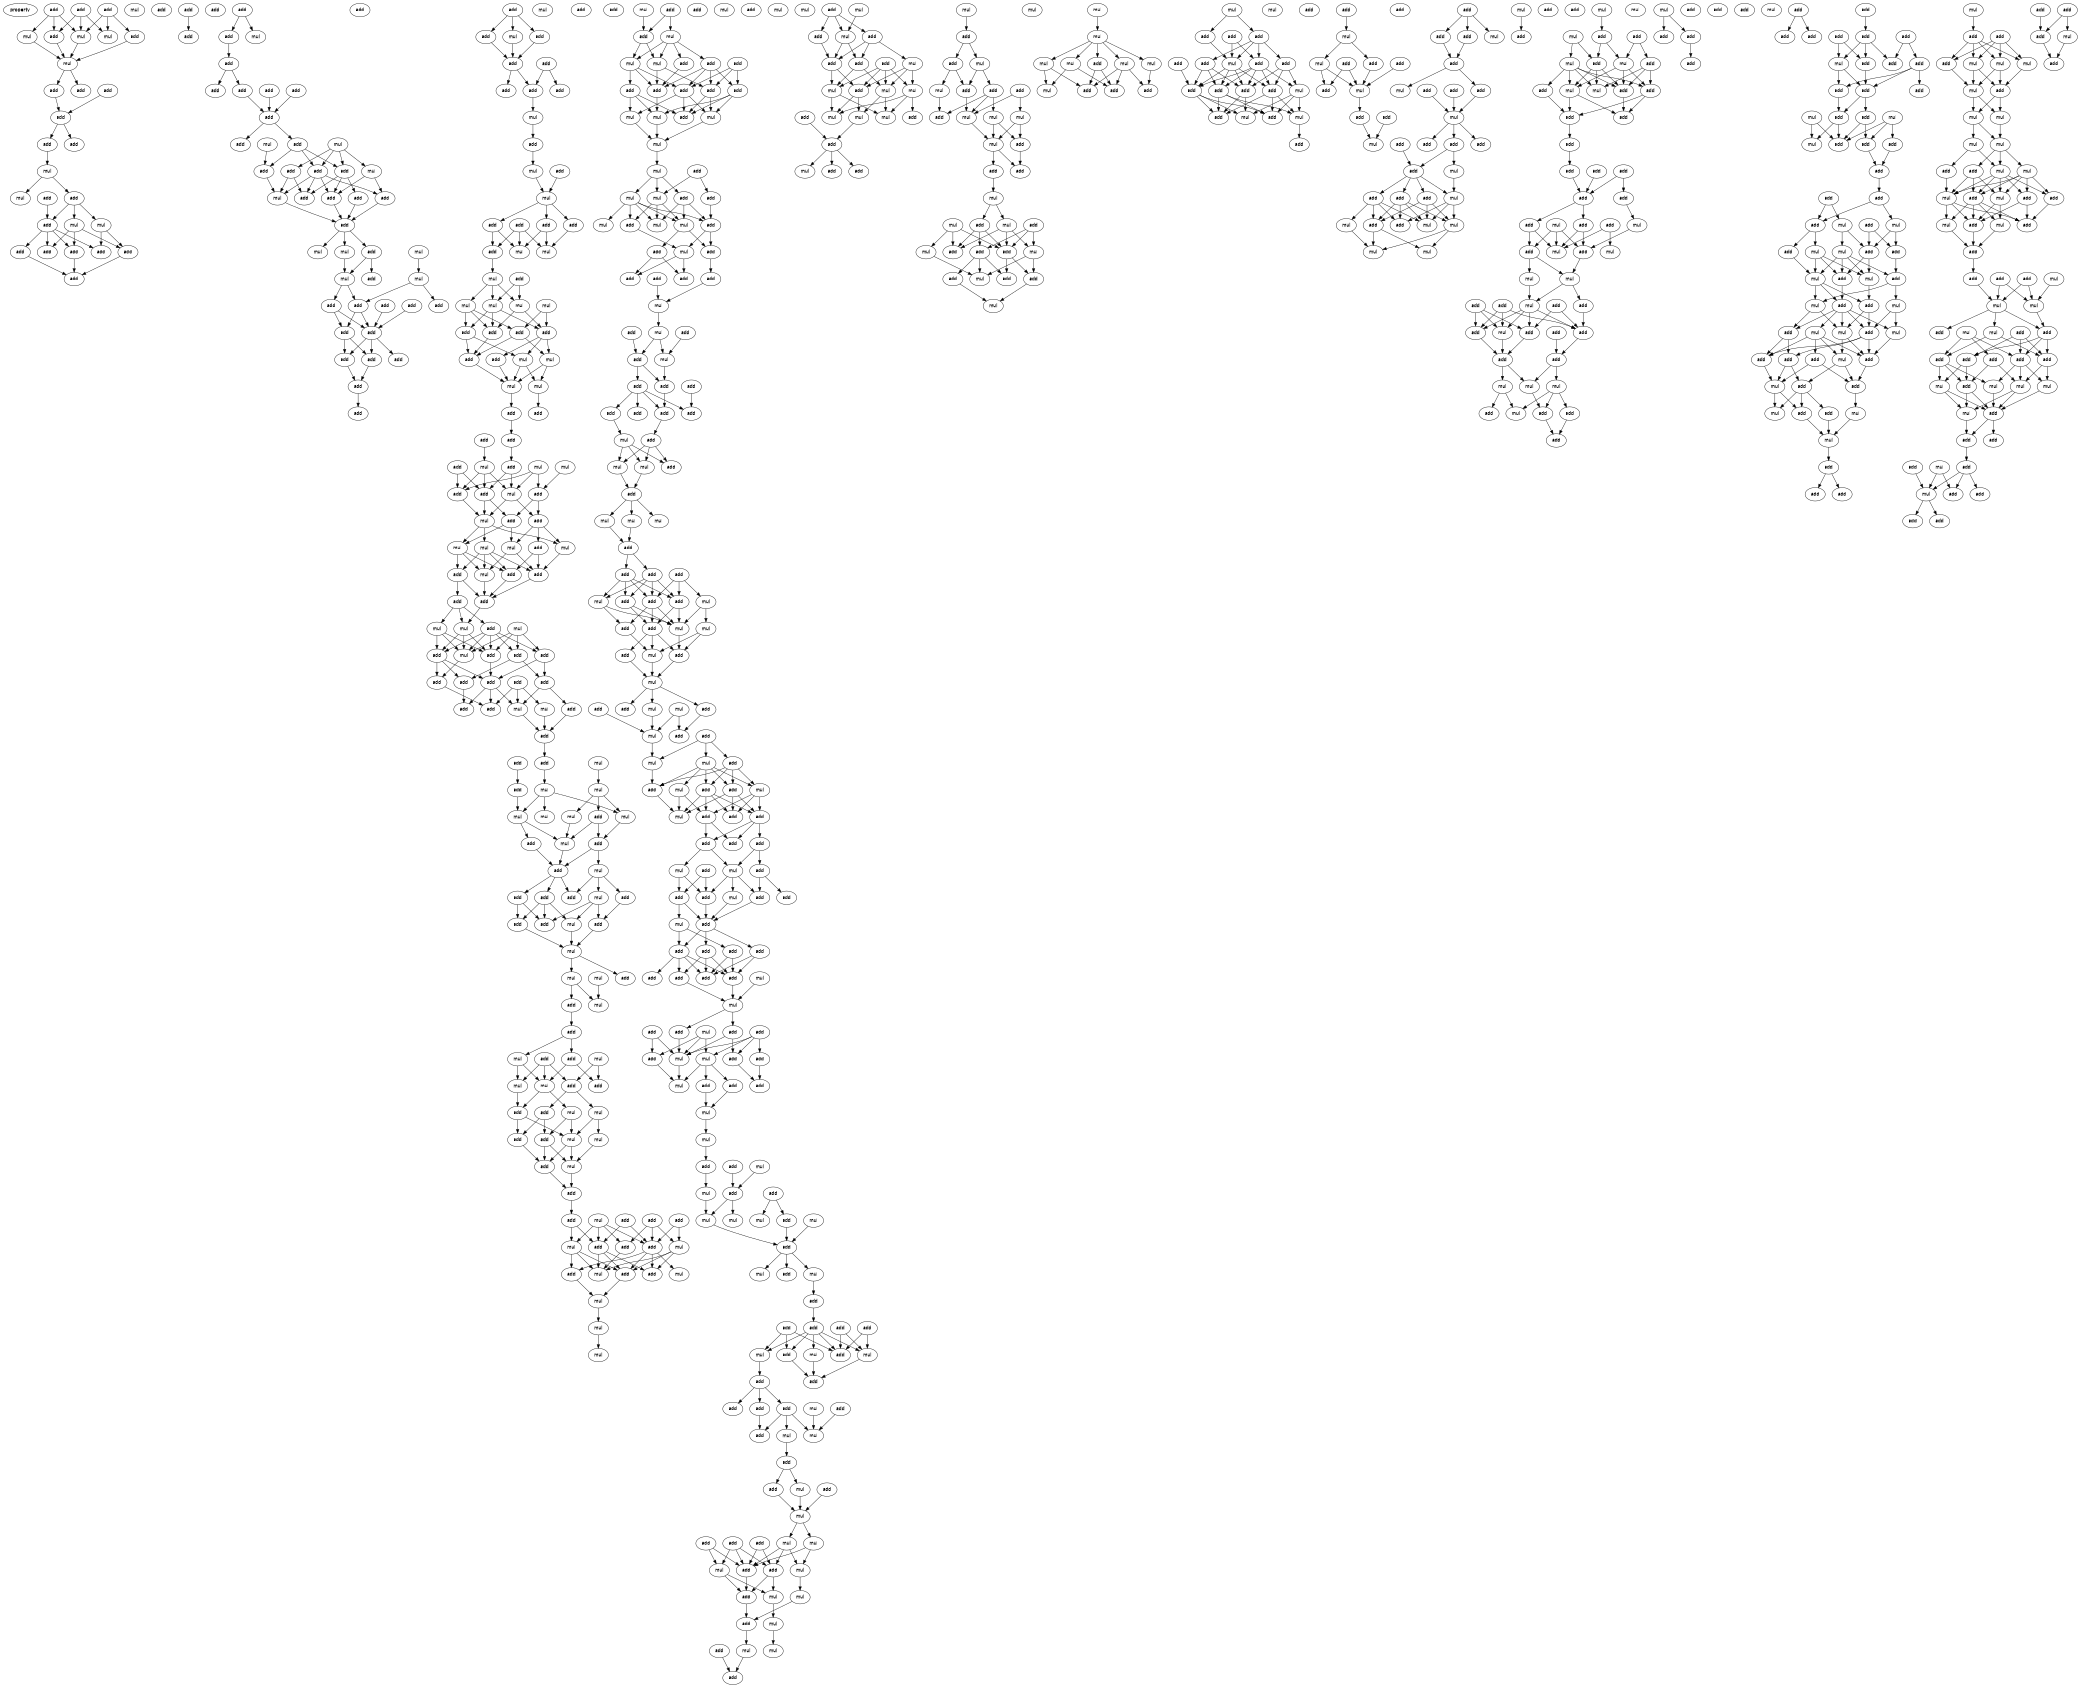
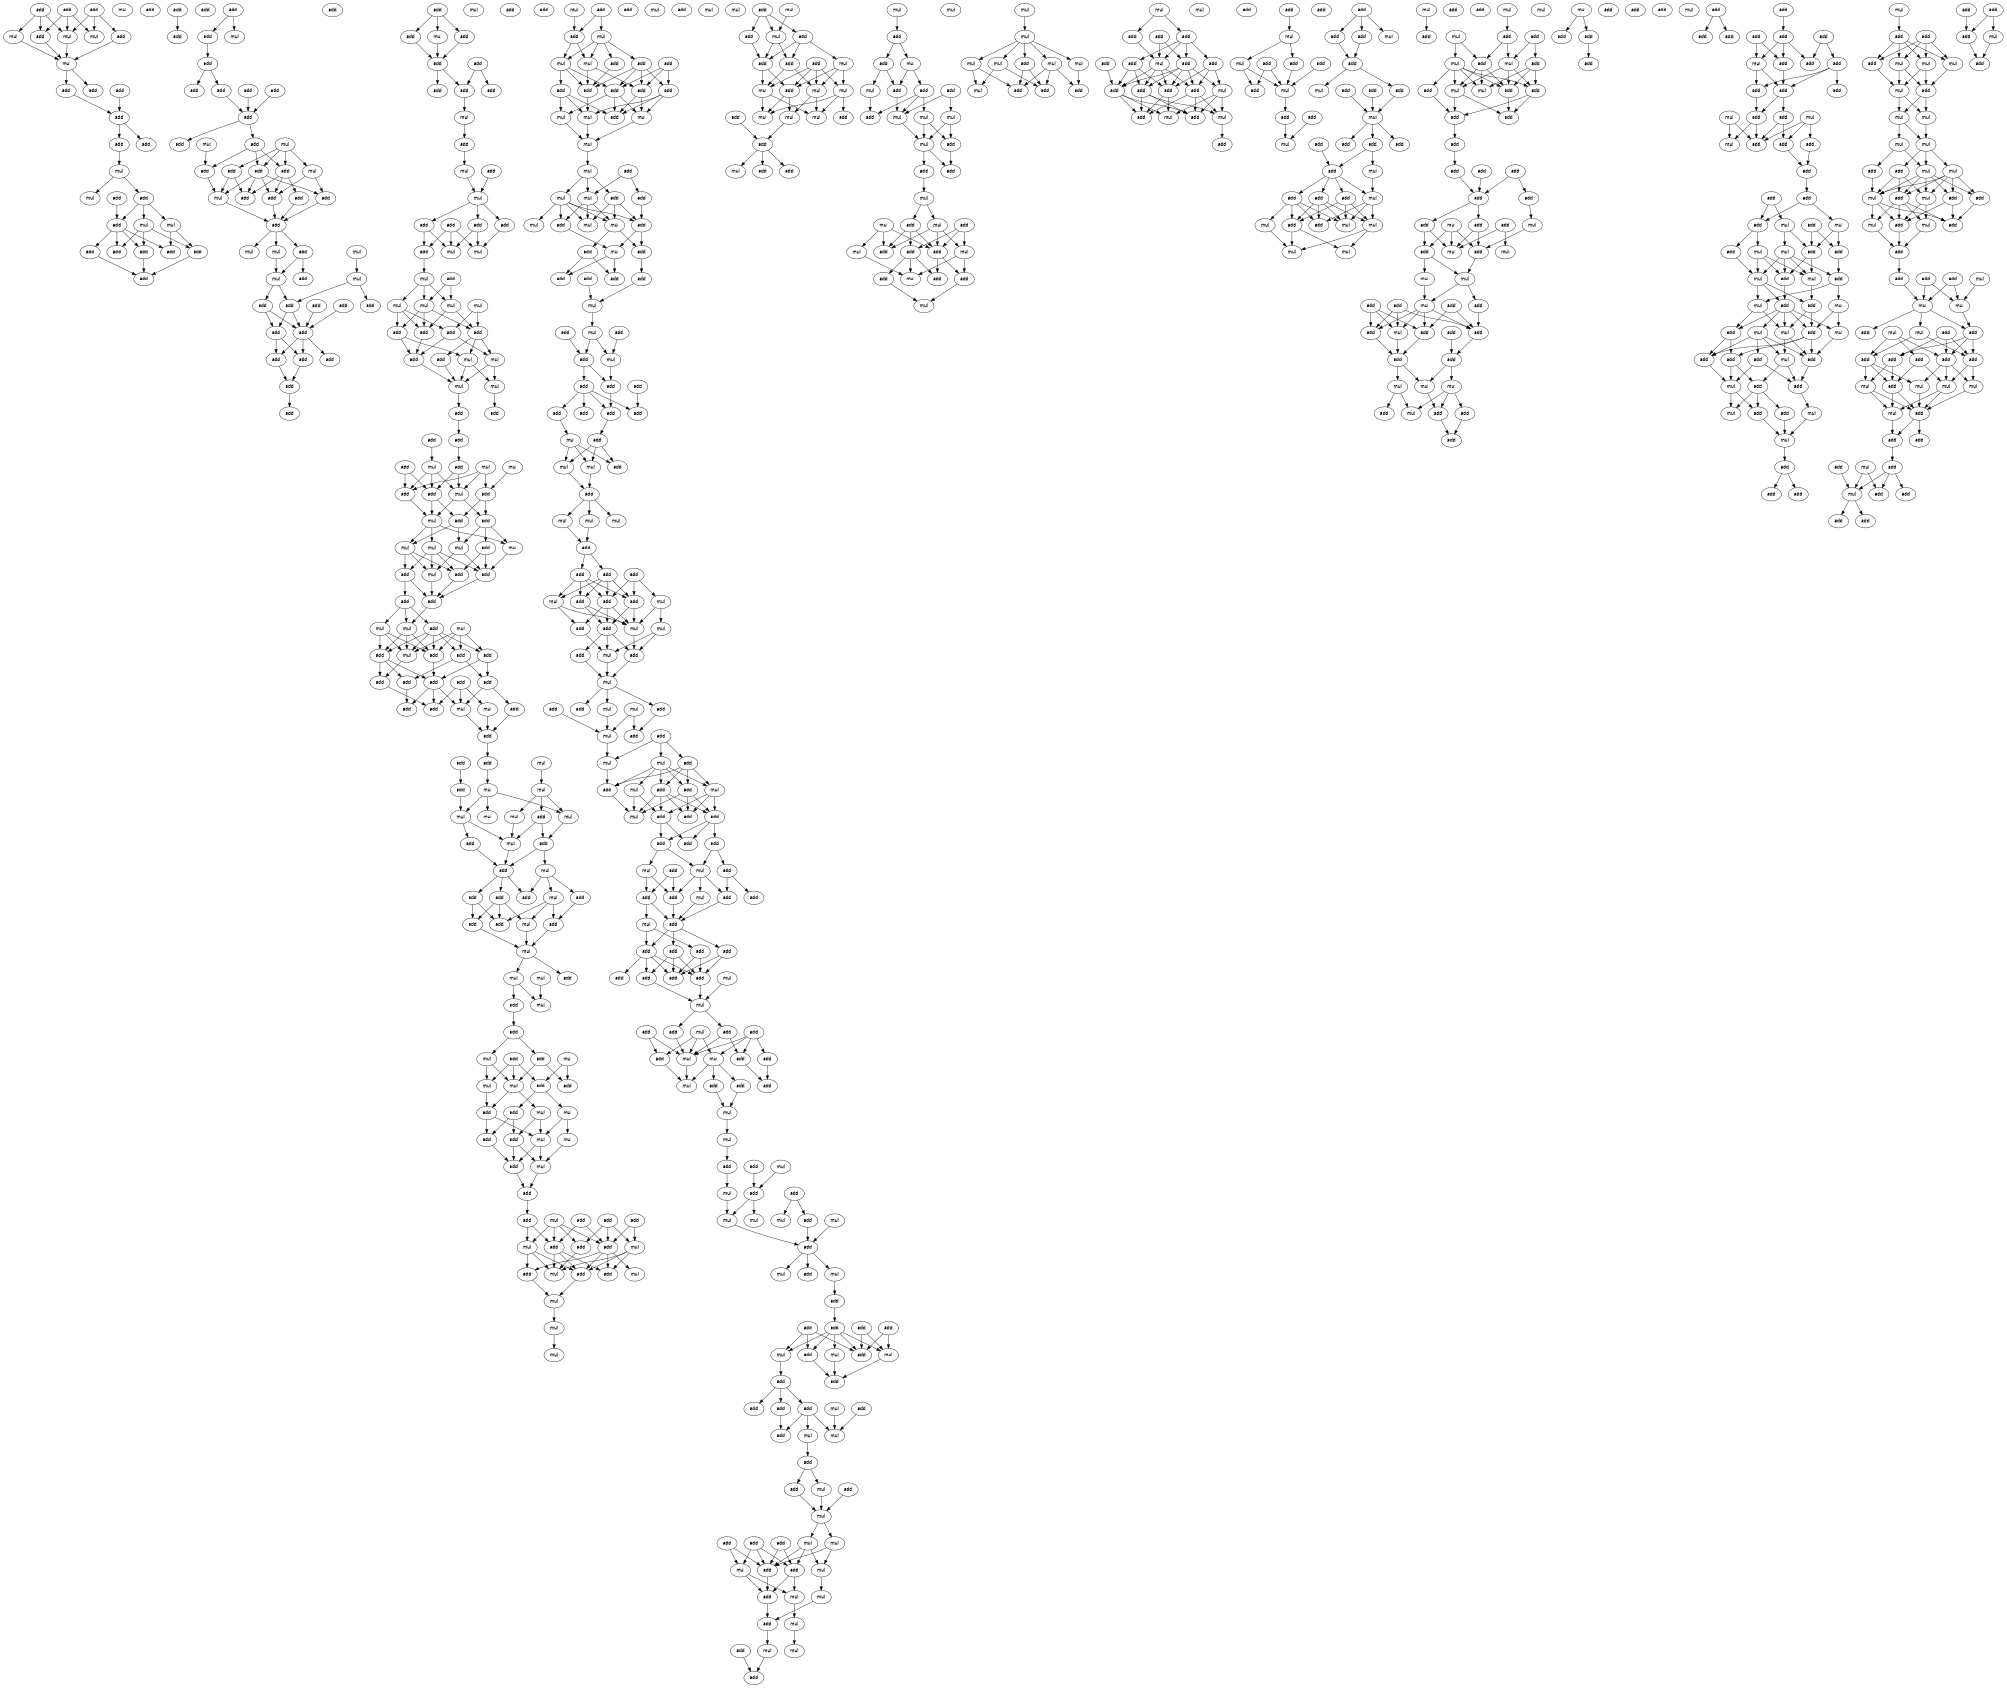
(20, 10) -> none
